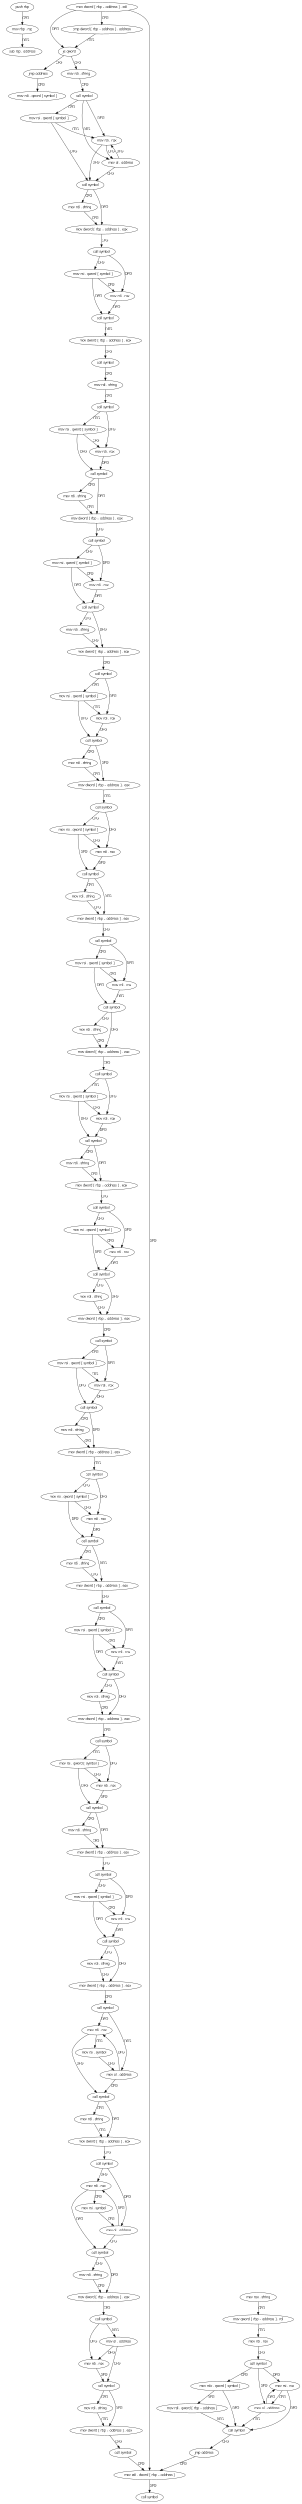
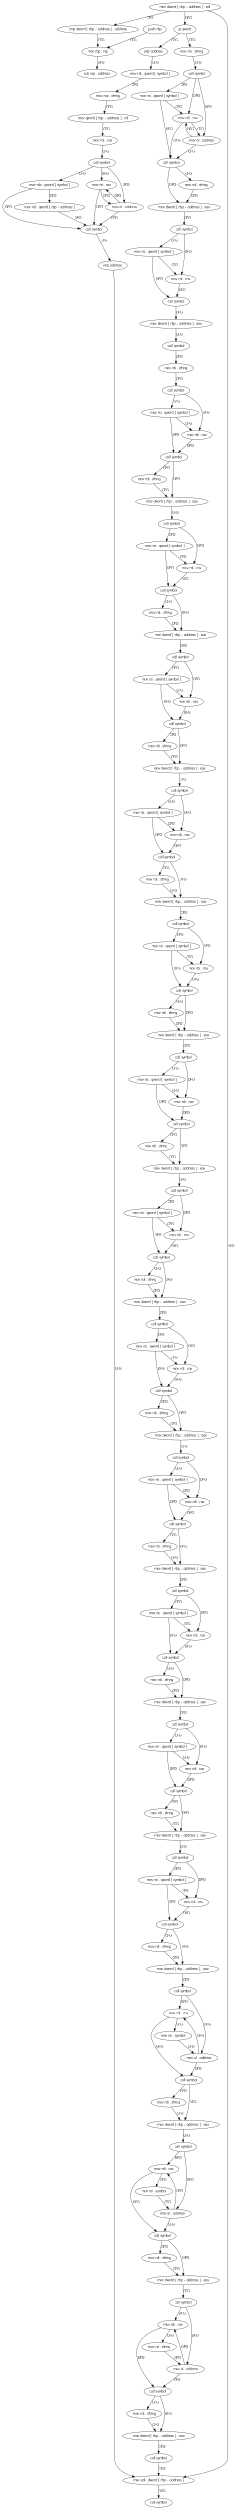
(86, 40) -> (98, 39)
none -> (130, 84)
none -> (159, 2347)
